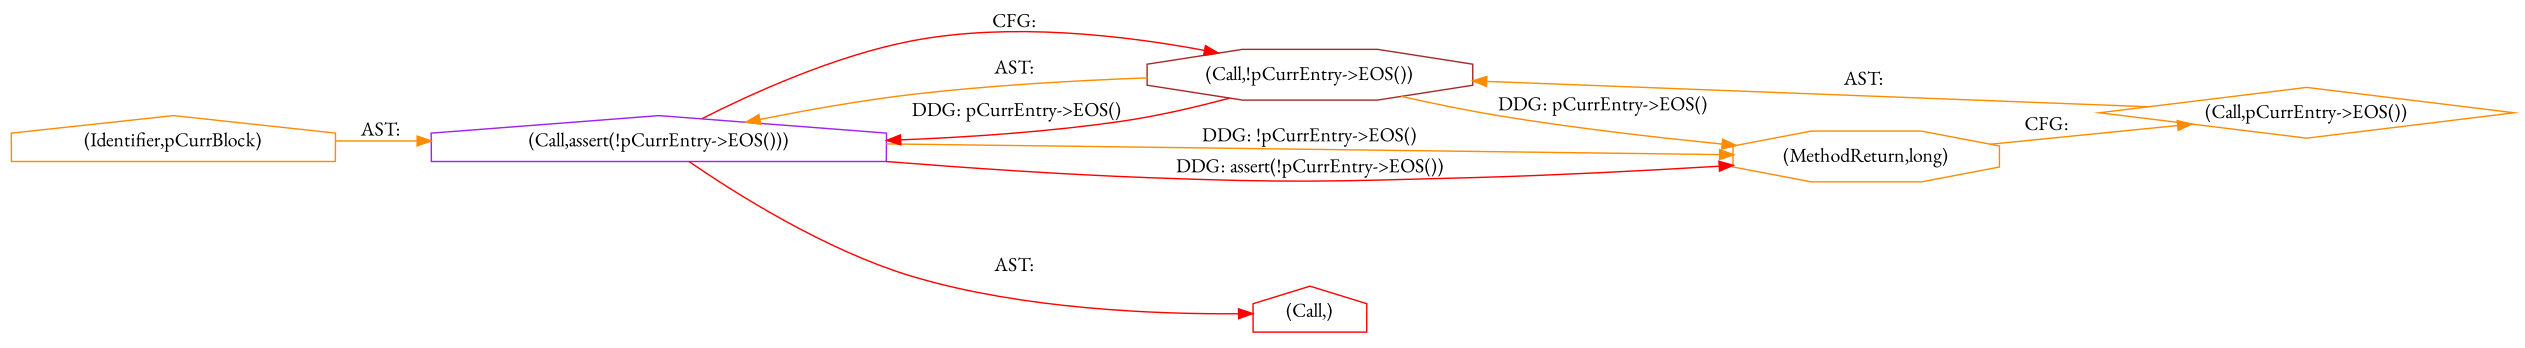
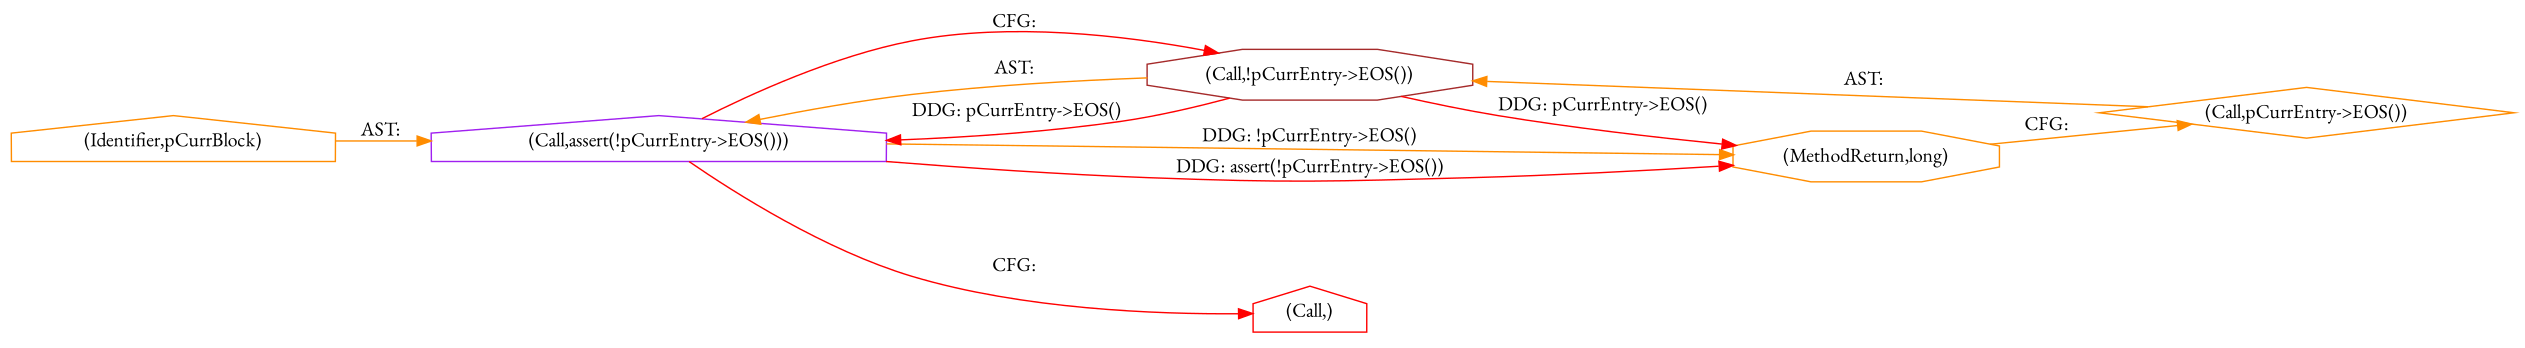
(1561, 125) -> (1561, 125)
(1017, 266) -> (1017, 266)
